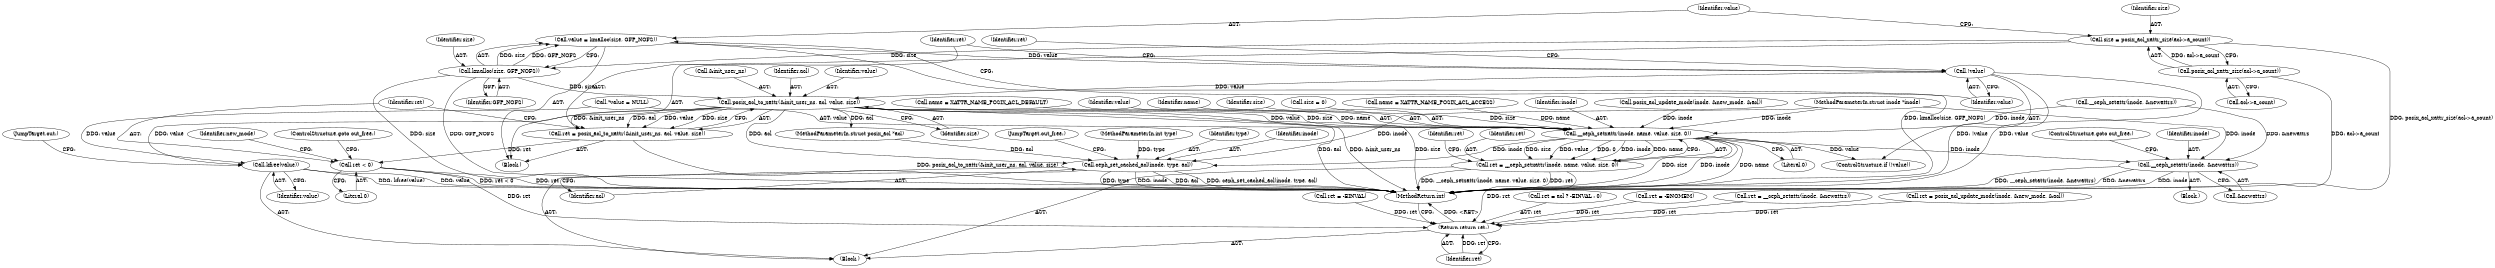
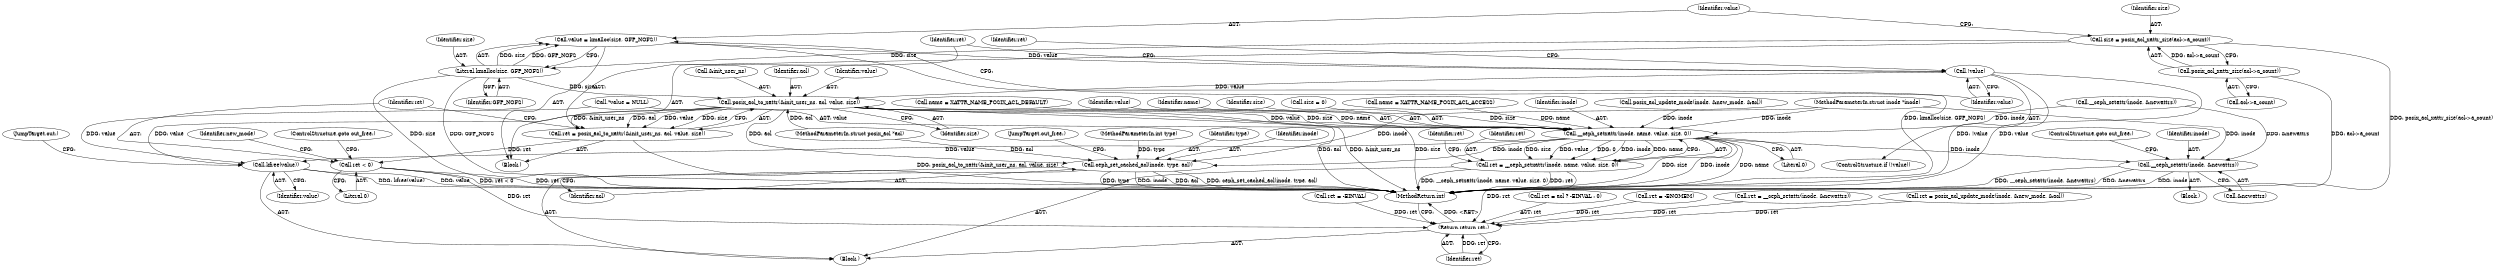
(499, 72) -> (499, 72)
(845, 113) -> (794, 124)
(1798, 146) -> (938, 147)
